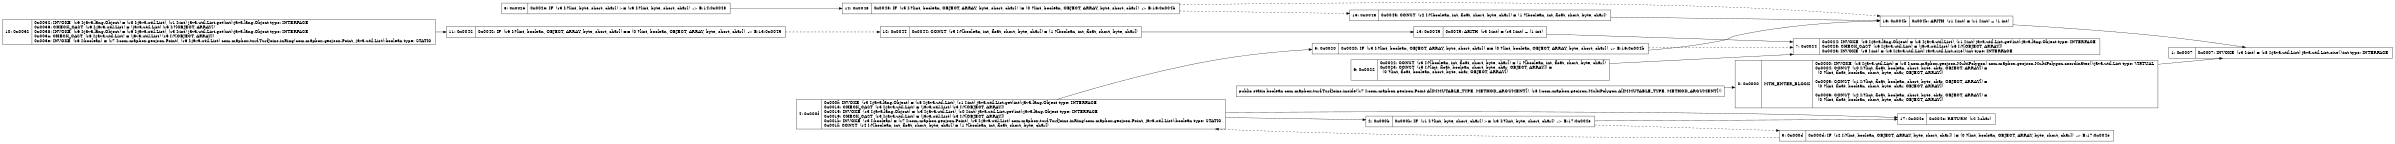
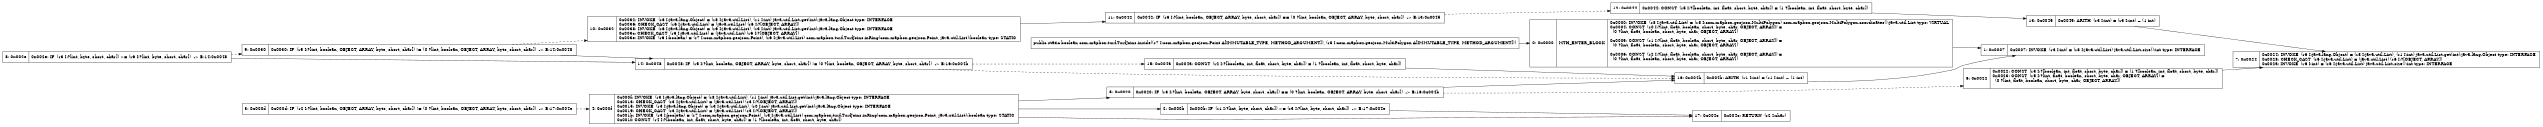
(1719, 48) -> (1702, 92)
none -> (409, 50)
(1686, 128) -> none
